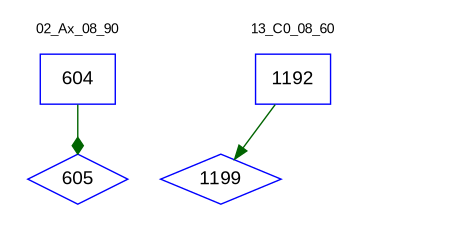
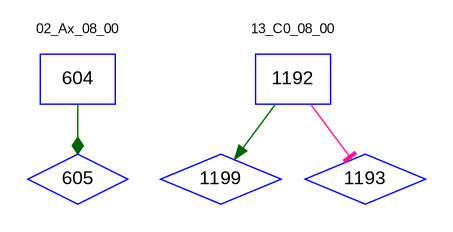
(78, 30) -> (78, 30)
(293, 30) -> (293, 30)
none -> (365, 179)
